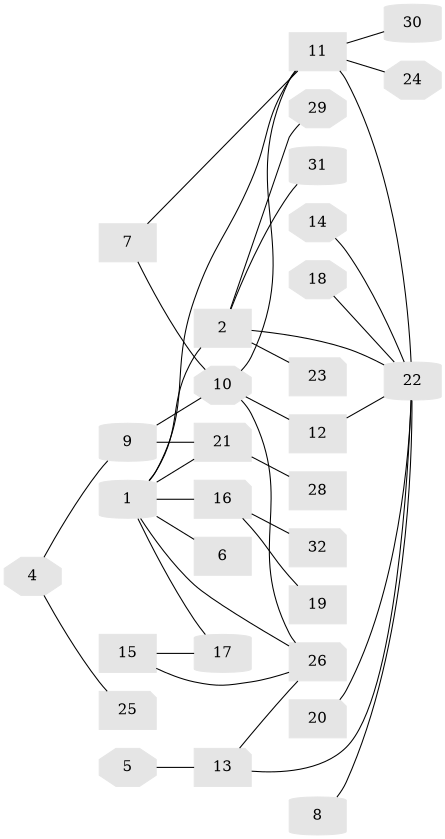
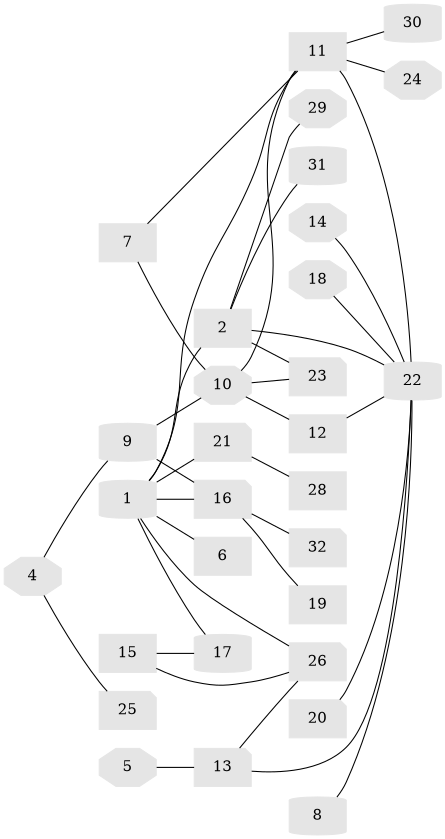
(176, 442) -> (169, 467)
(271, 514) -> (270, 381)
